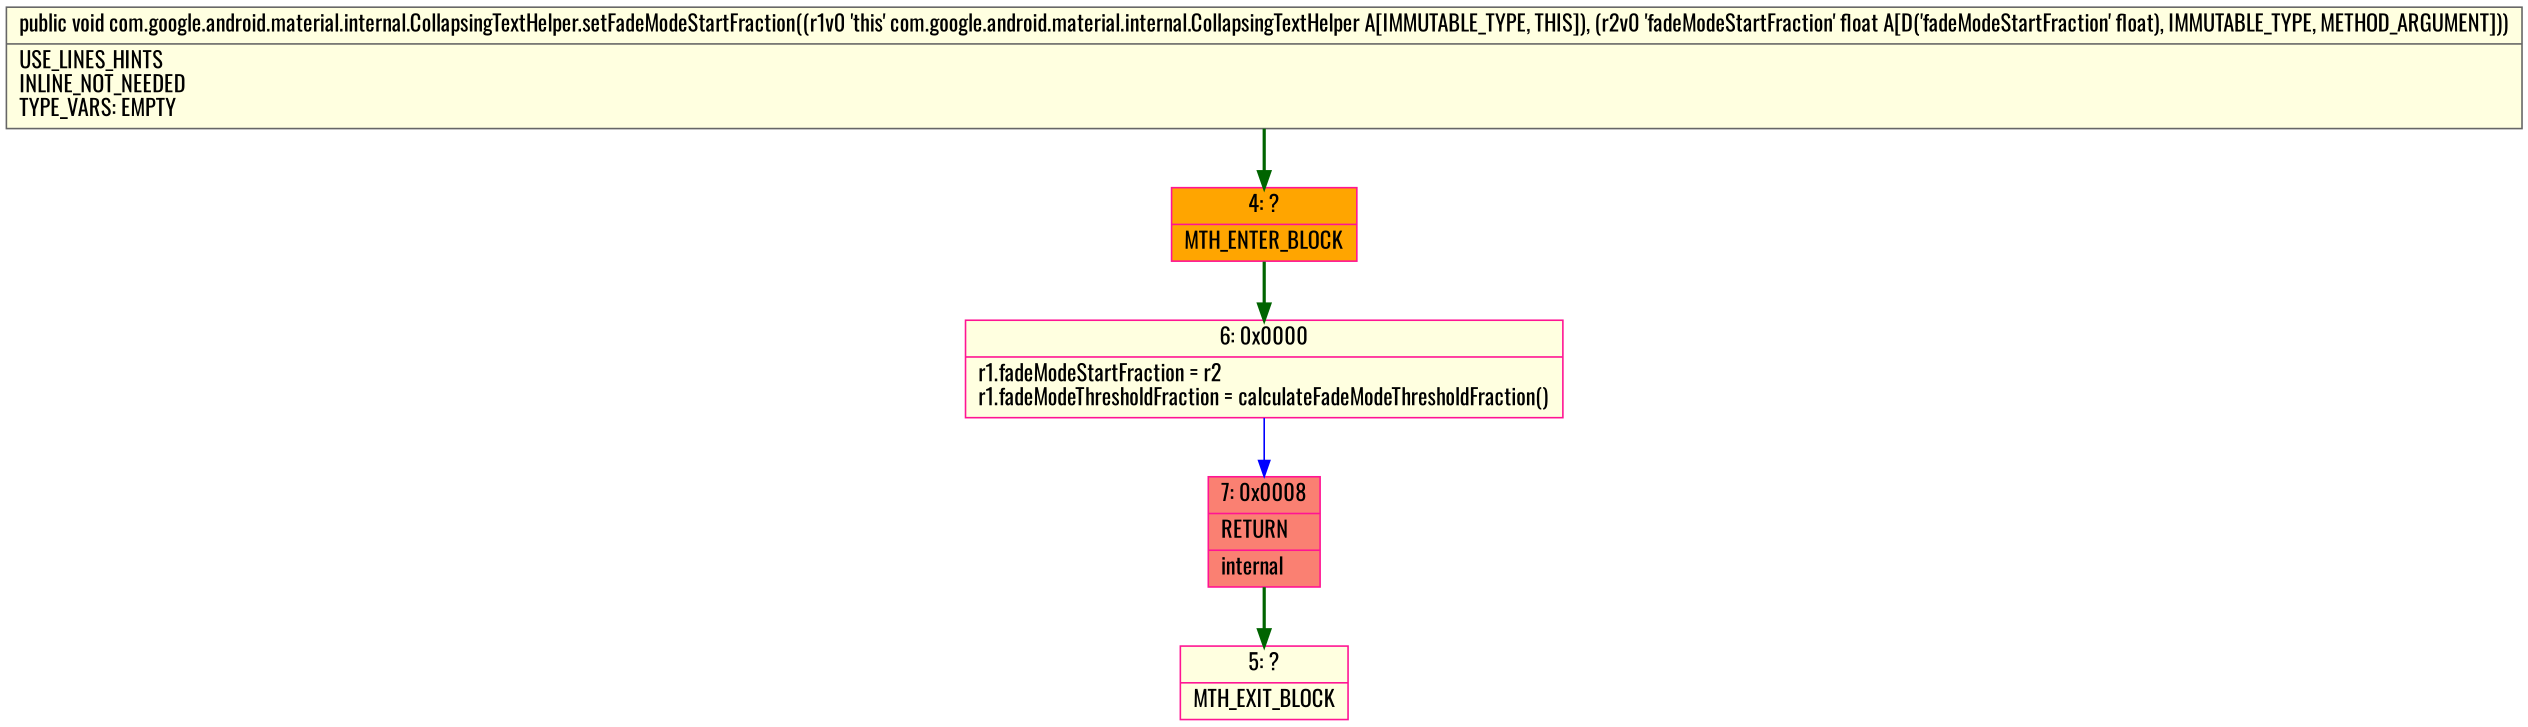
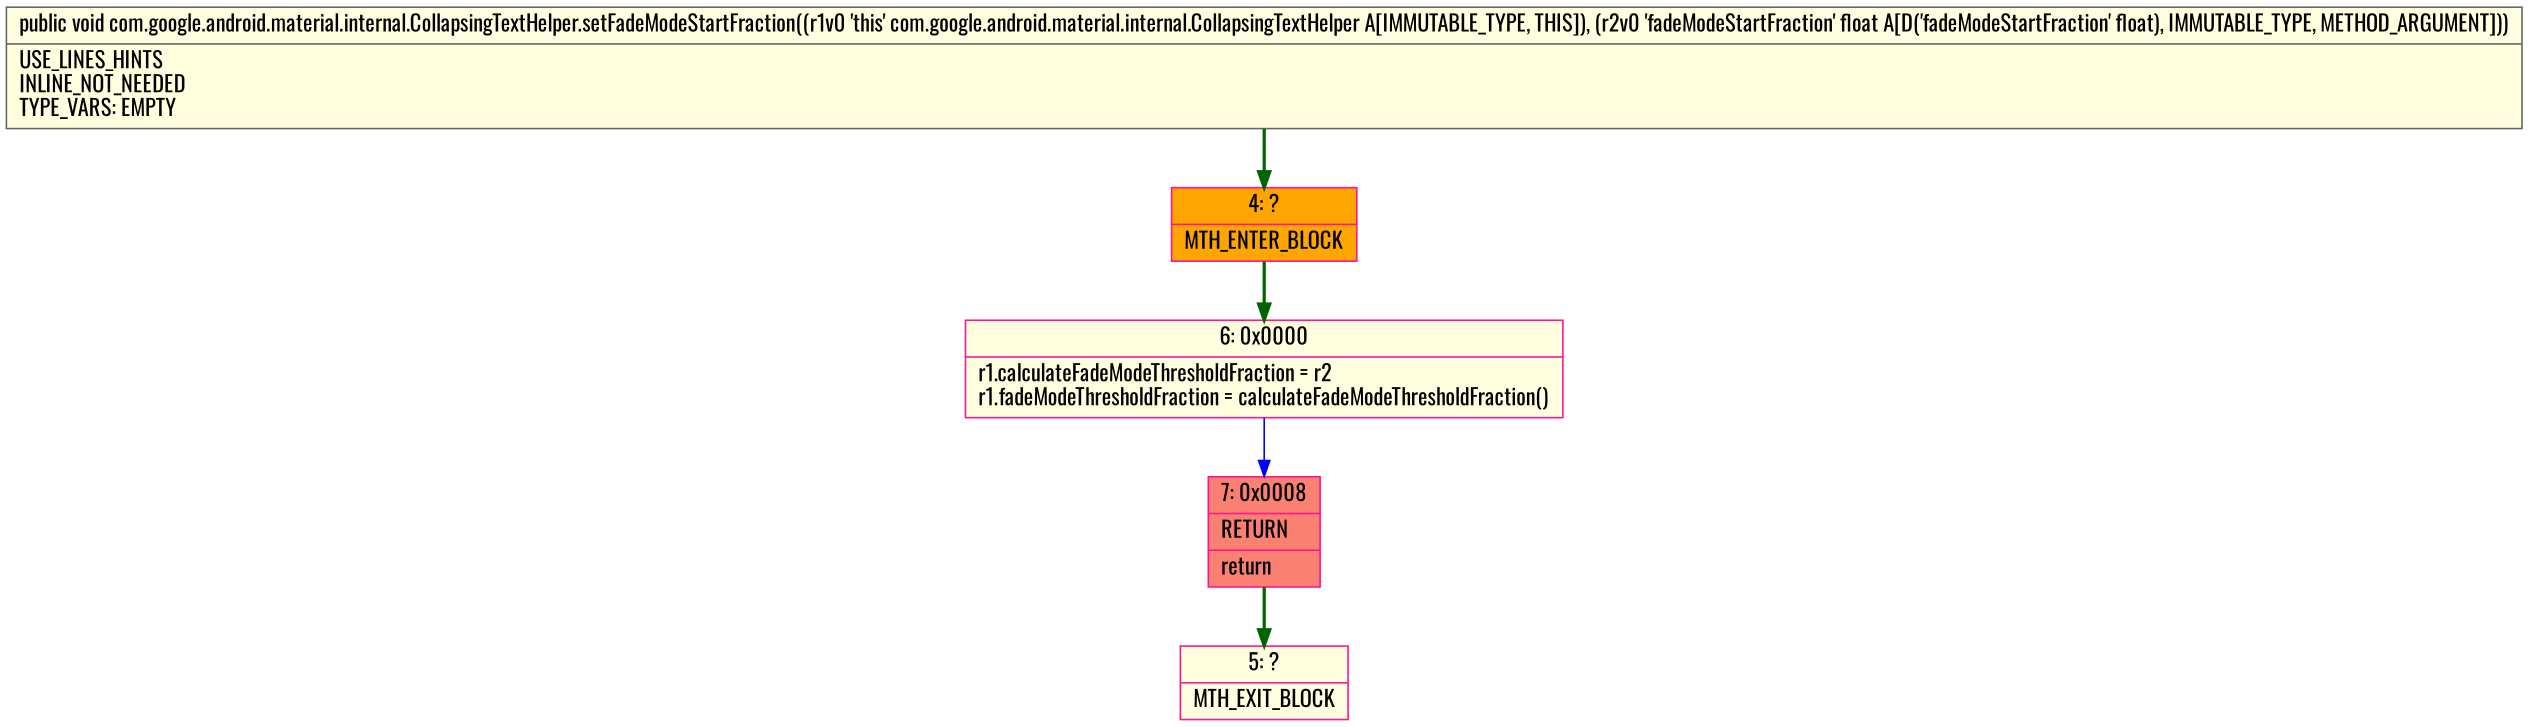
(1100, 375) -> (1156, 375)
(1253, 568) -> (1247, 568)
